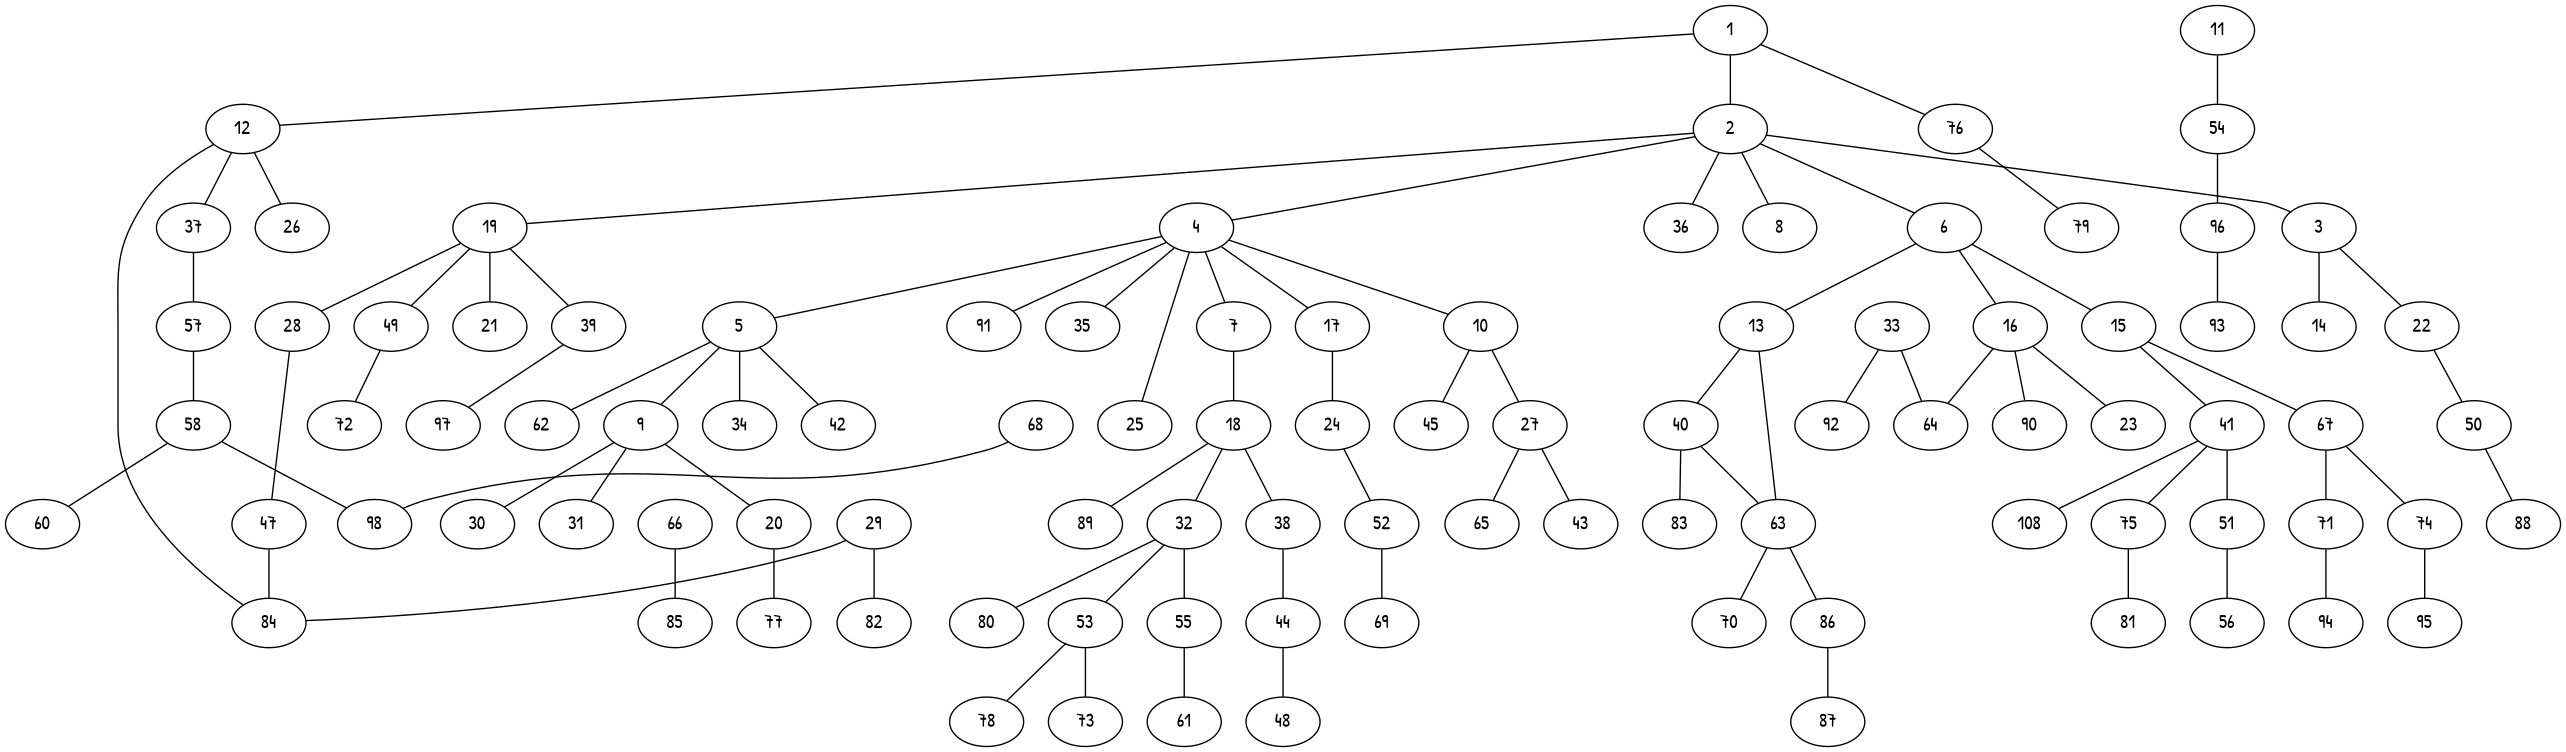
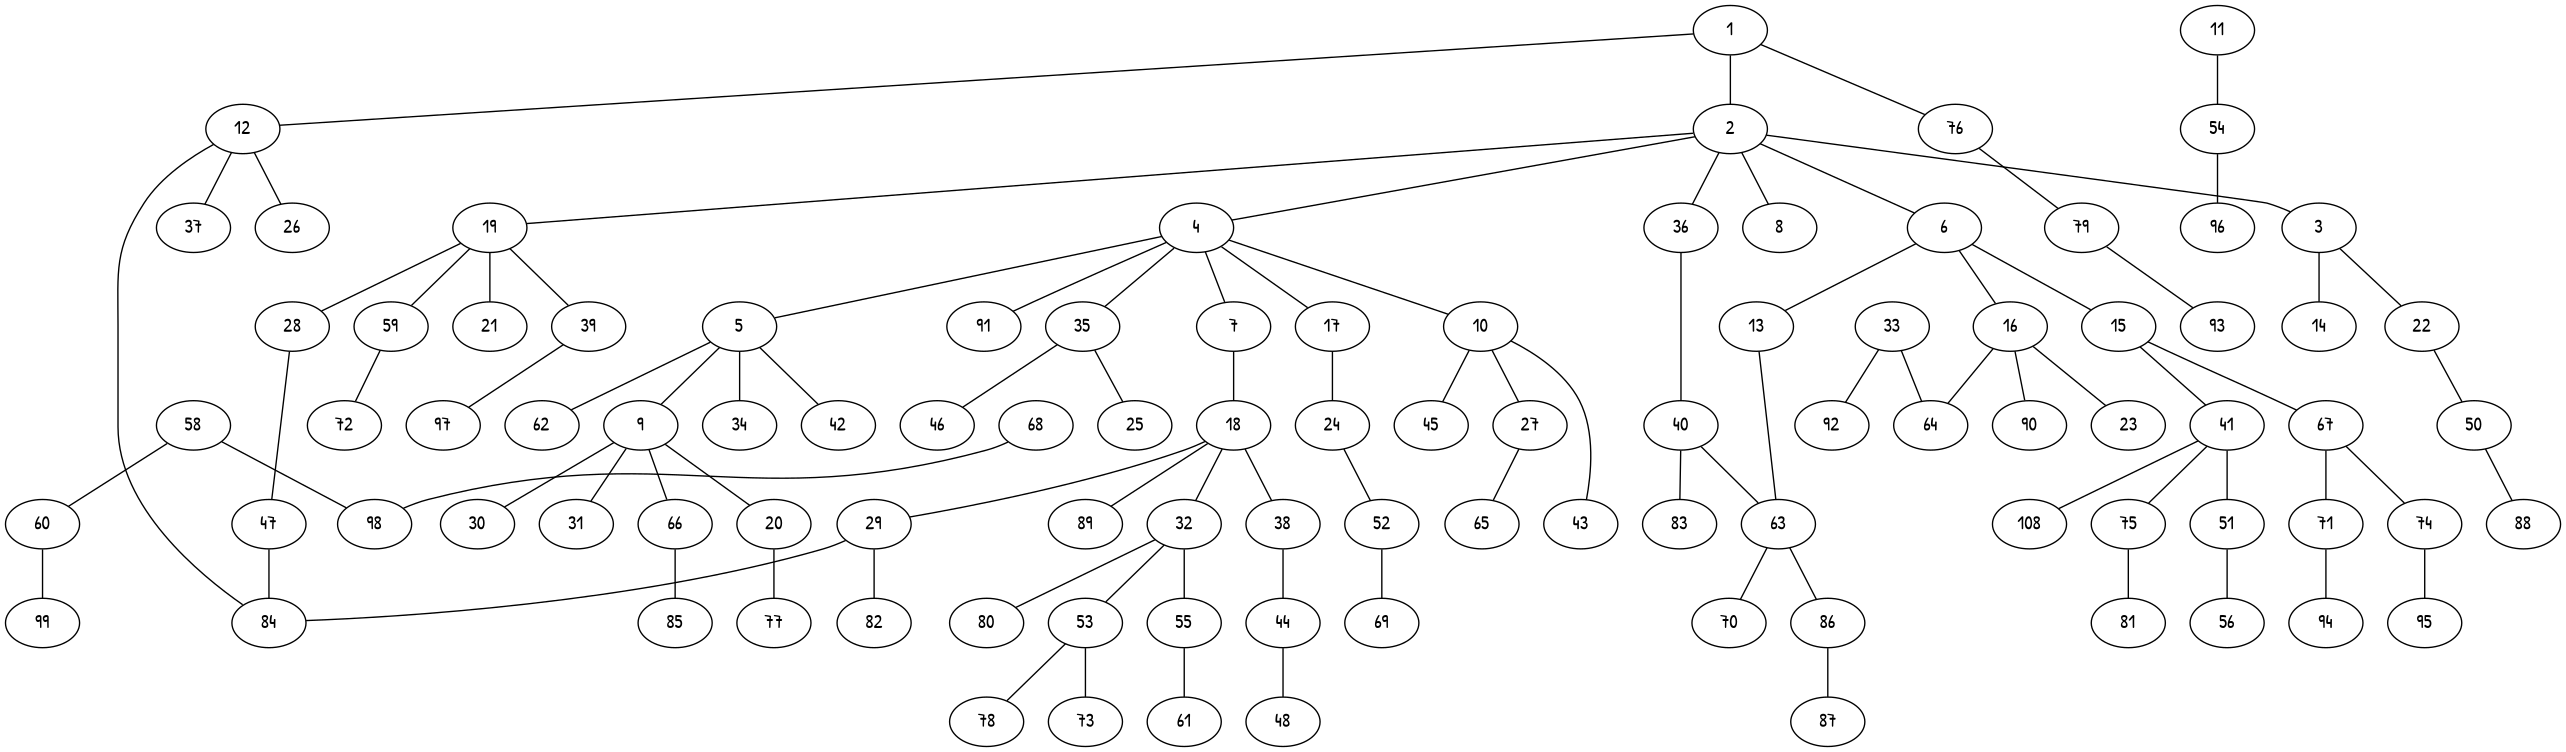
(2218, 277) -> (2150, 277)
(193, 327) -> none
(391, 327) -> (391, 327)
(1166, 327) -> (1109, 376)
(1719, 376) -> (1681, 327)
none -> (937, 425)
none -> (655, 466)
(1555, 475) -> (1581, 405)
none -> (1059, 486)
none -> (43, 623)
